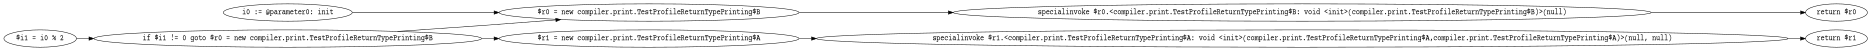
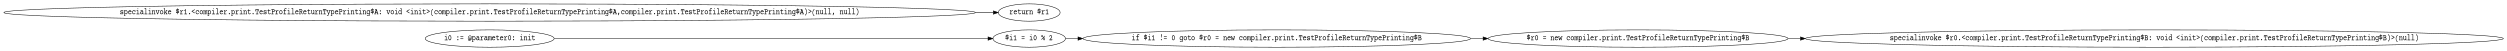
(423, 13) -> (771, 39)
(1836, 13) -> none
(649, 39) -> none
